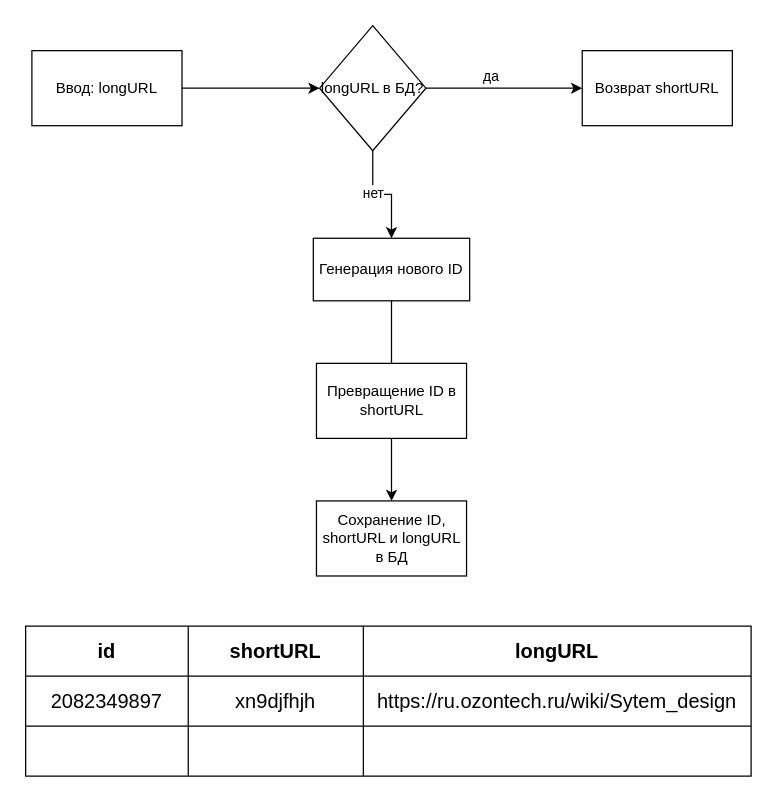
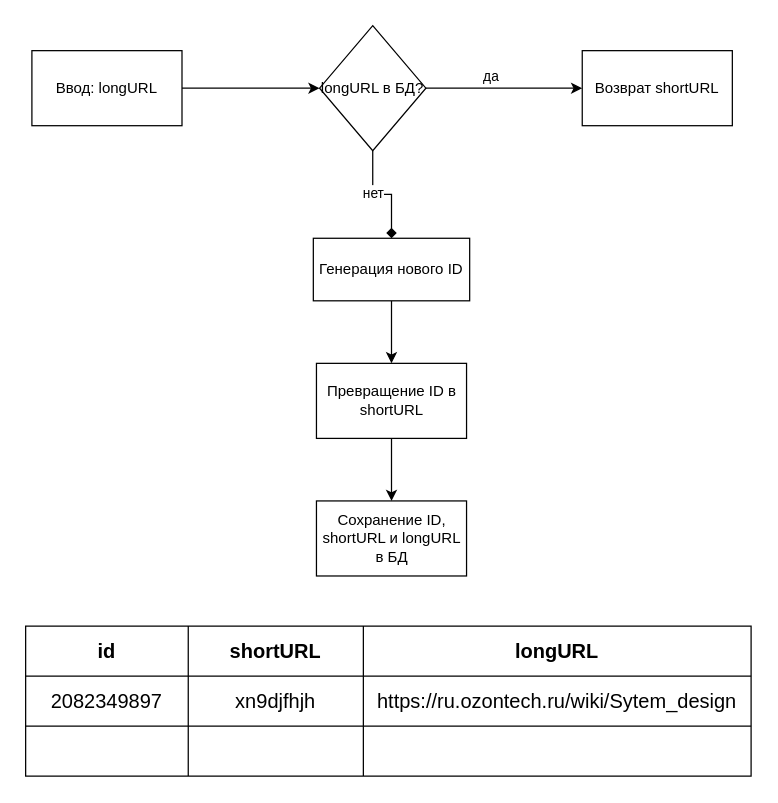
(391, 228) -> (391, 227)
(391, 357) -> (391, 353)
